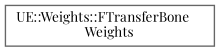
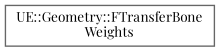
(110, 26) -> (110, 26)
